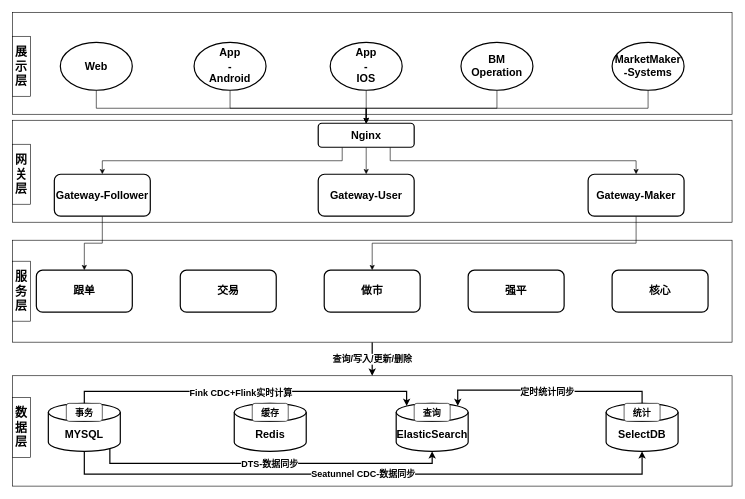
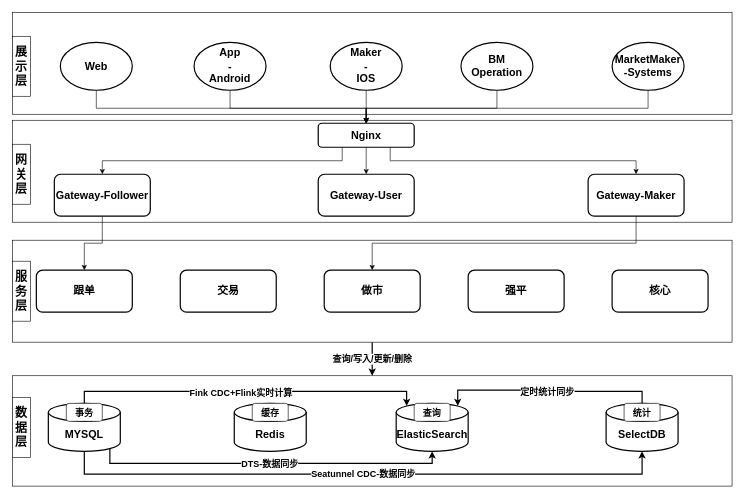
(366, 66) -> (366, 66)
